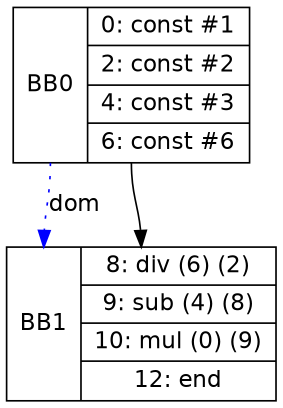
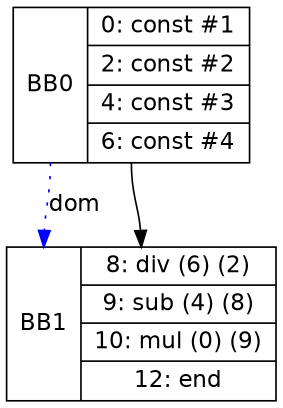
(169, 142) -> (169, 142)
